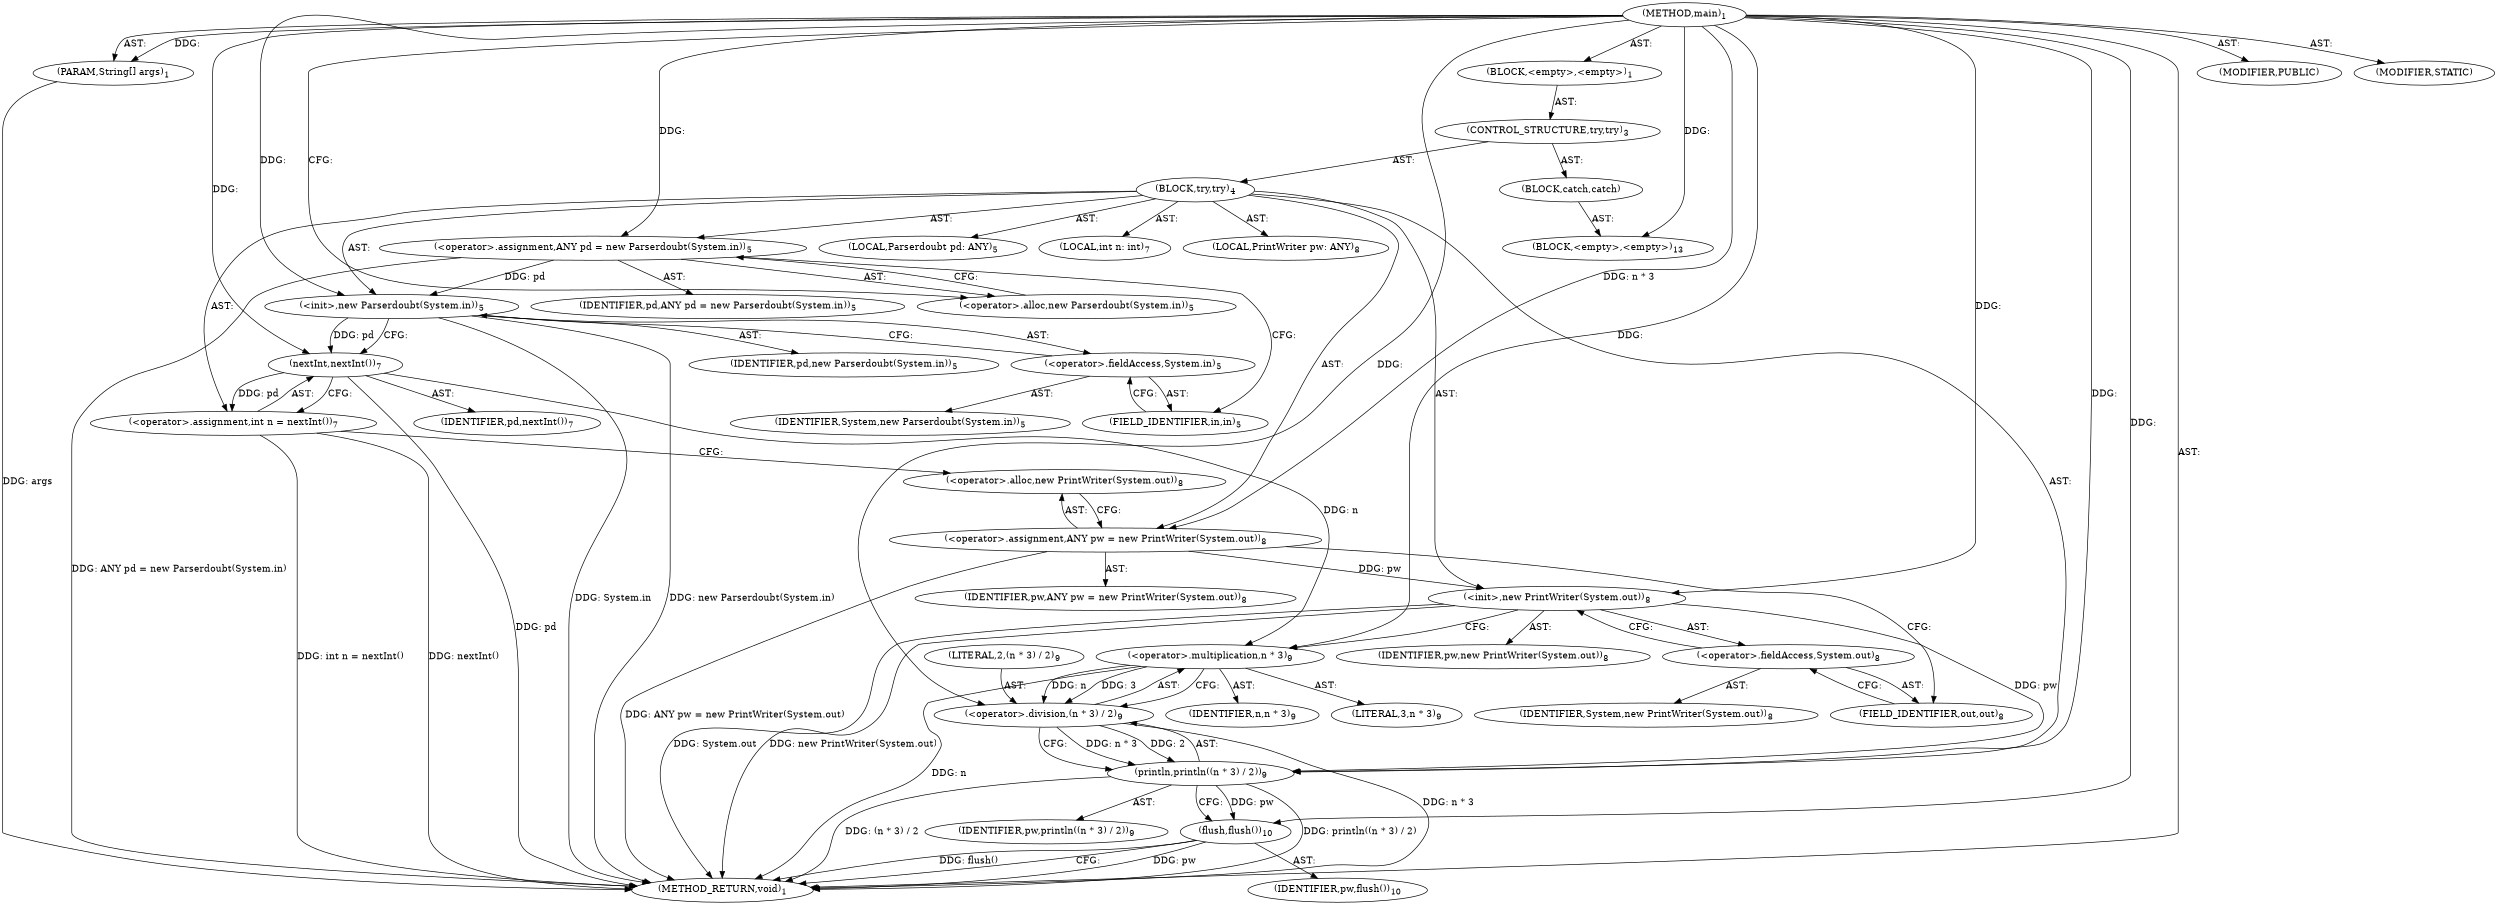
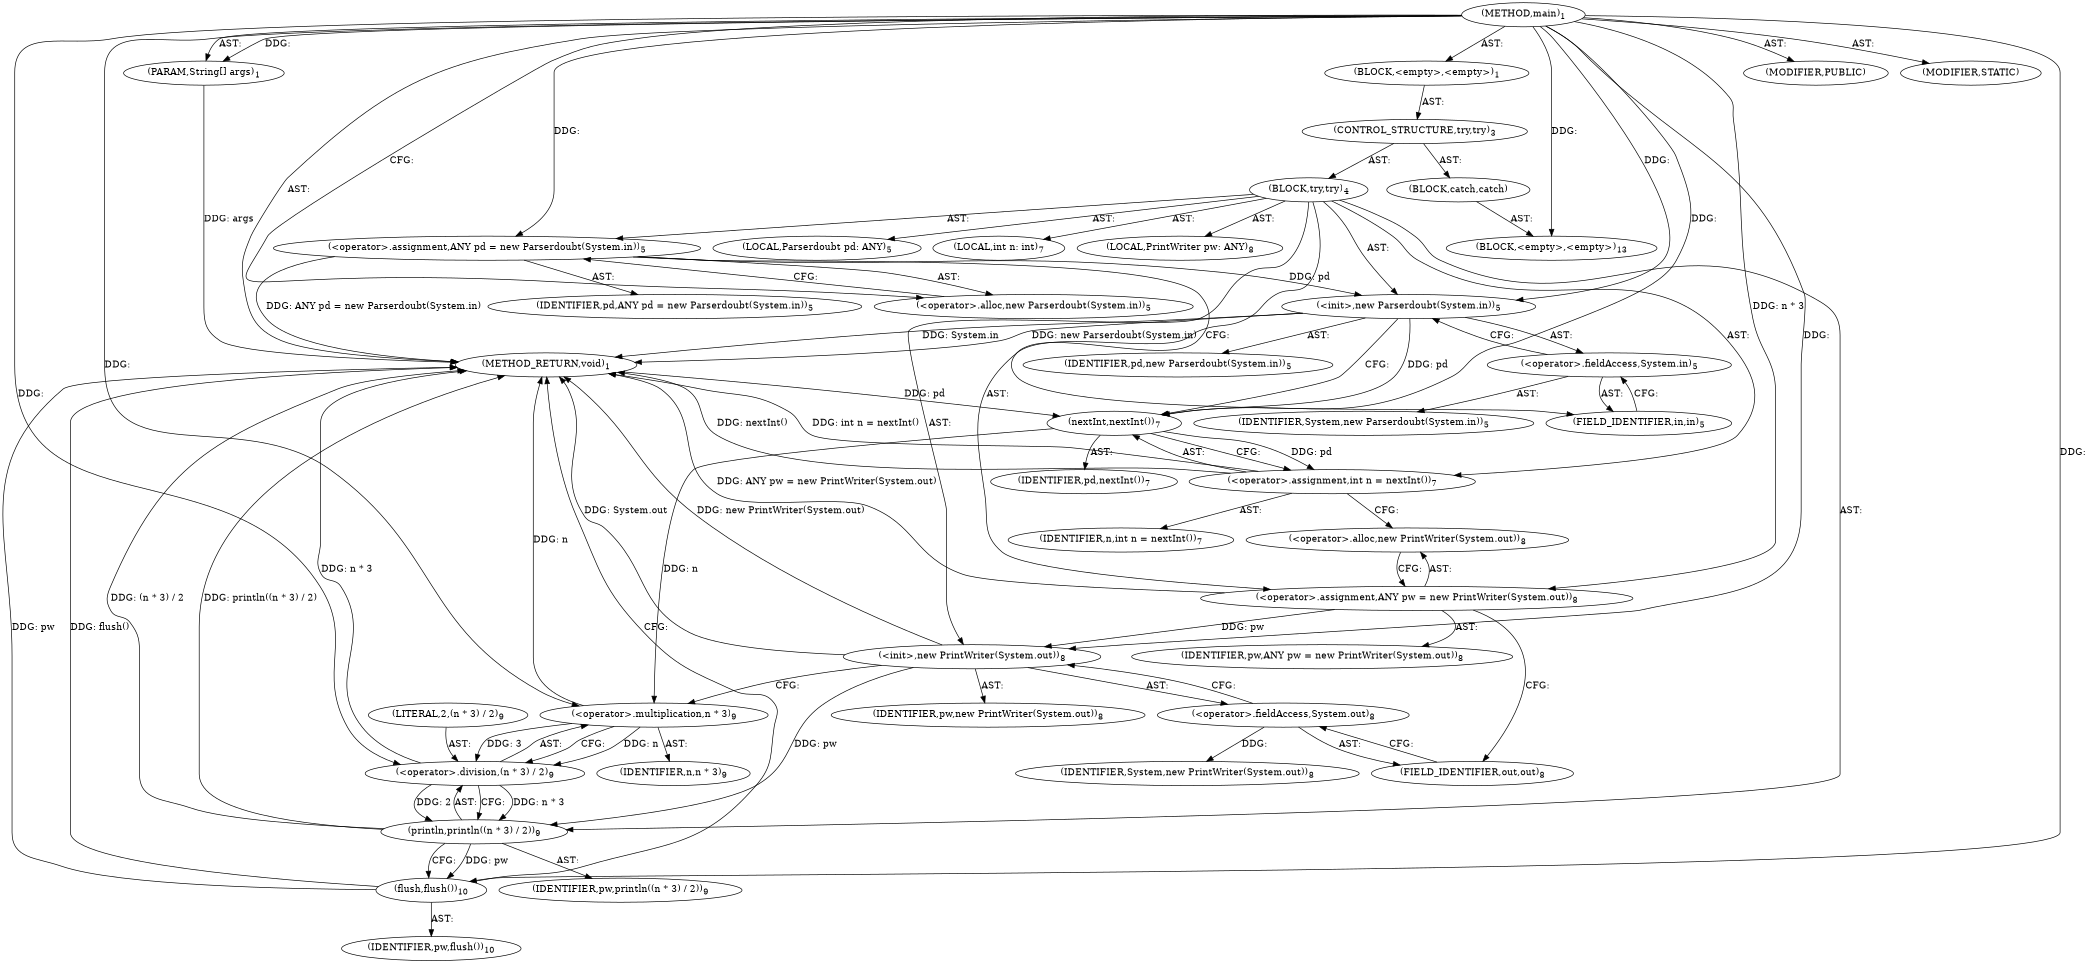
none -> (1121, 540)
(2084, 608) -> none
(516, 642) -> (837, 392)
(1739, 686) -> (1256, 744)
(1397, 715) -> none
